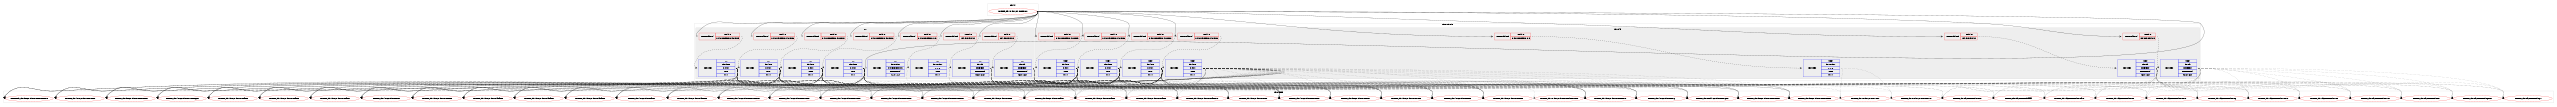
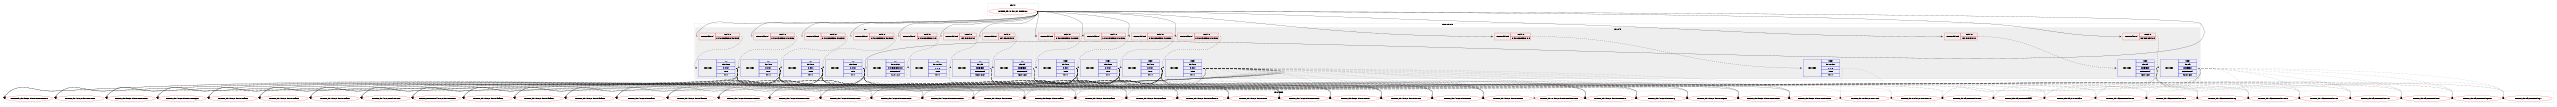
(386, 98) -> (386, 98)
(437, 98) -> (437, 98)
(1712, 98) -> (1712, 98)
(2069, 98) -> (2069, 98)
